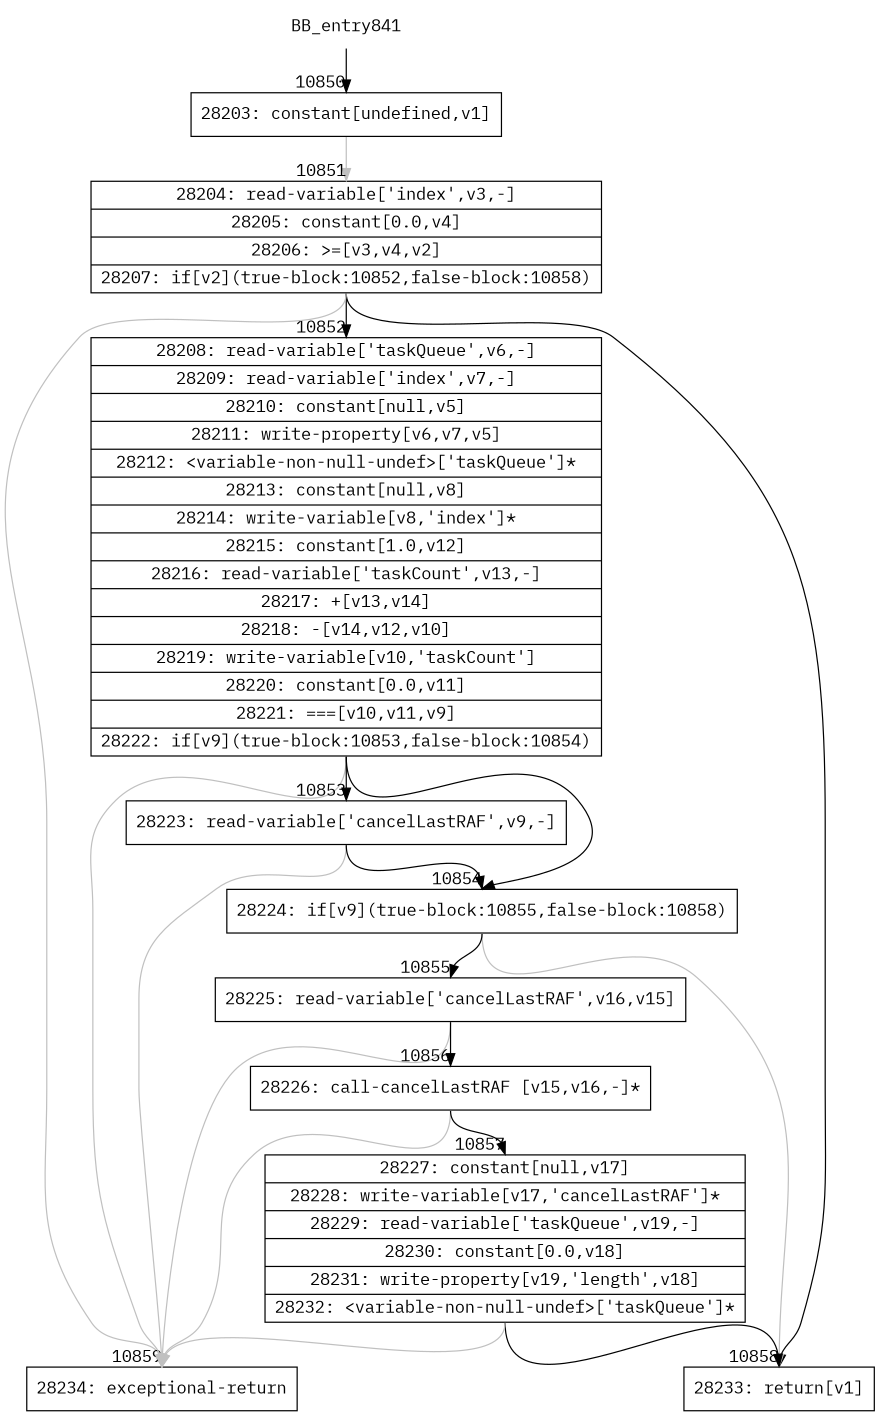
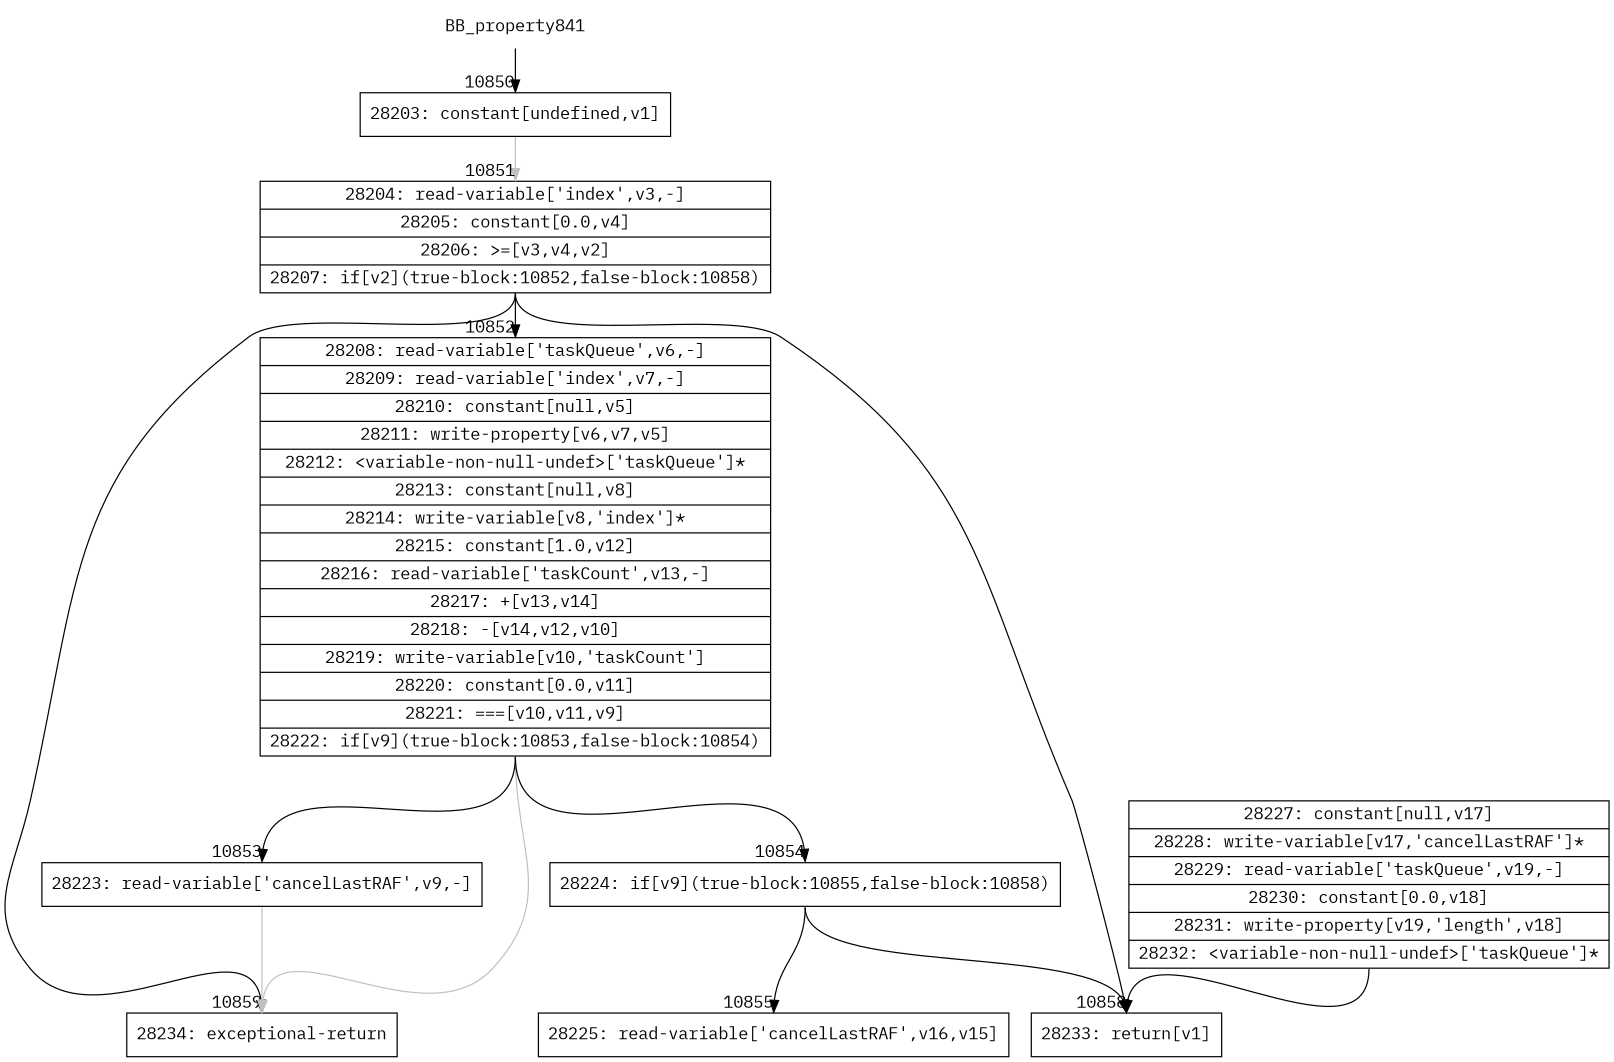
(346, 27) -> (515, 27)
(38, 722) -> (68, 615)
(408, 868) -> none
(749, 1037) -> (960, 959)
(451, 1088) -> none
(220, 1090) -> none
(339, 1345) -> none
